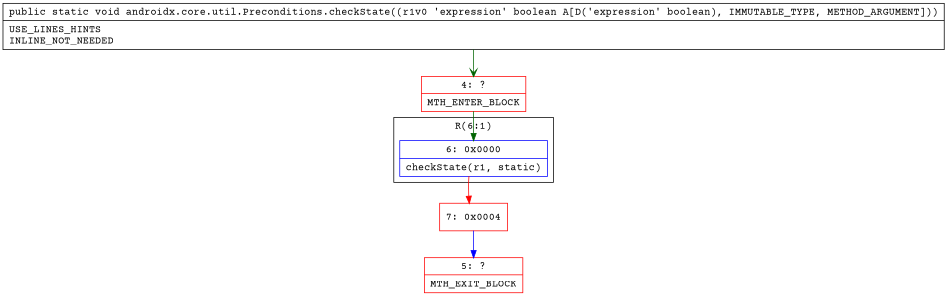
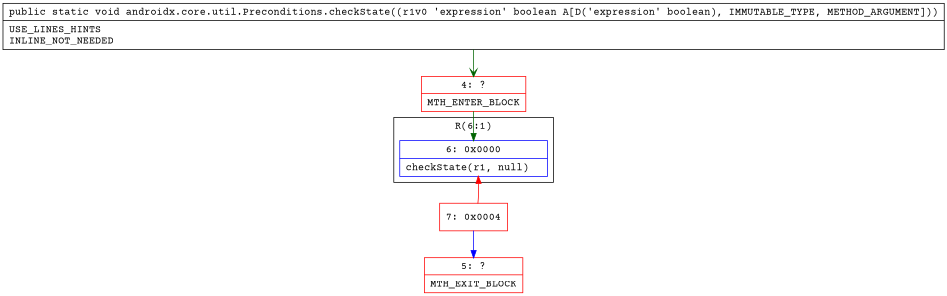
(474, 167) -> (468, 167)
(469, 187) -> (479, 194)
